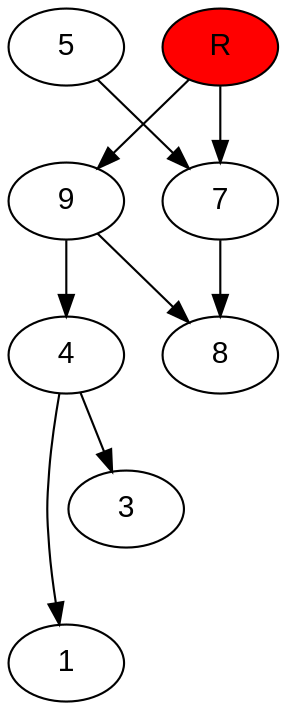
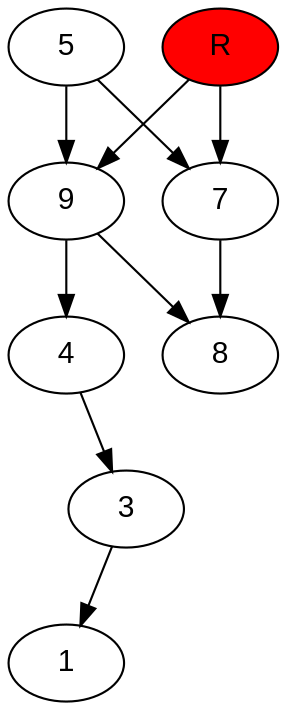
none -> (66, 114)
(48, 498) -> (100, 576)
